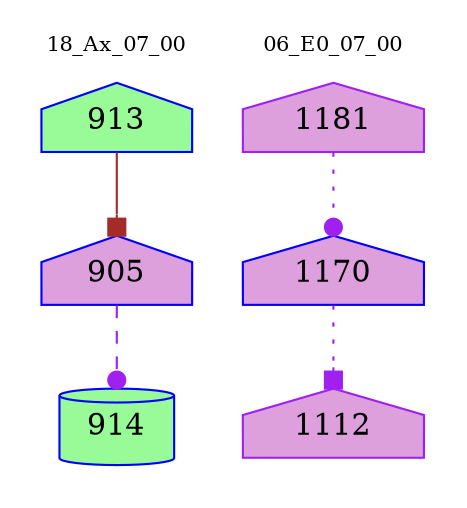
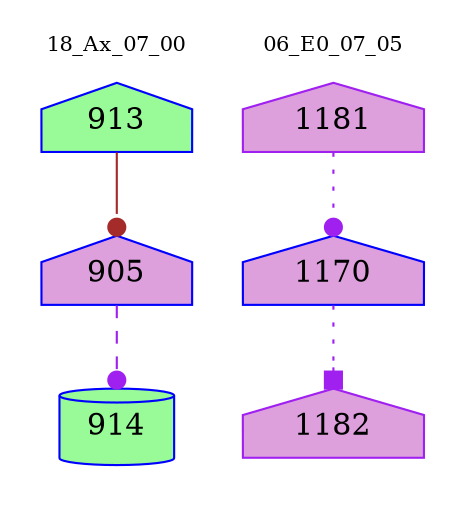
(333, 46) -> (333, 46)
(117, 183) -> (117, 183)
(333, 427) -> (333, 427)
